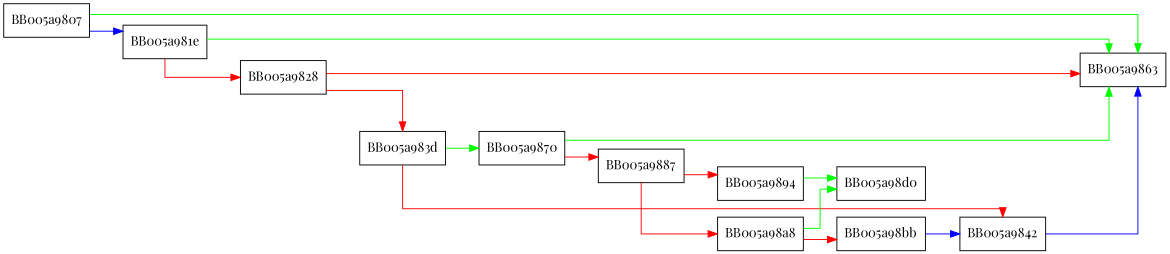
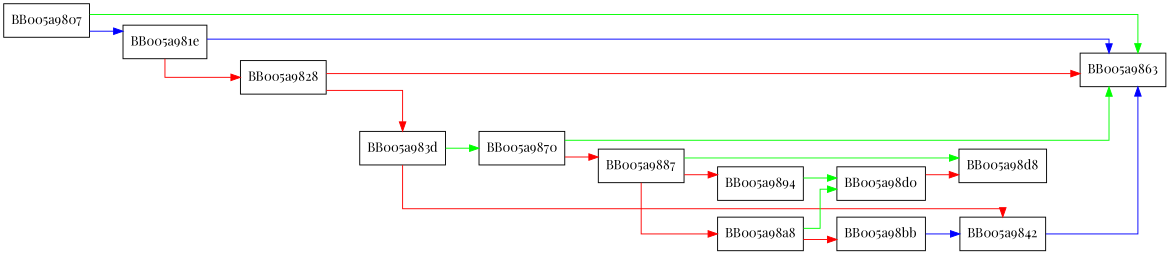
(660, 39) -> (660, 39)
none -> (1003, 166)
